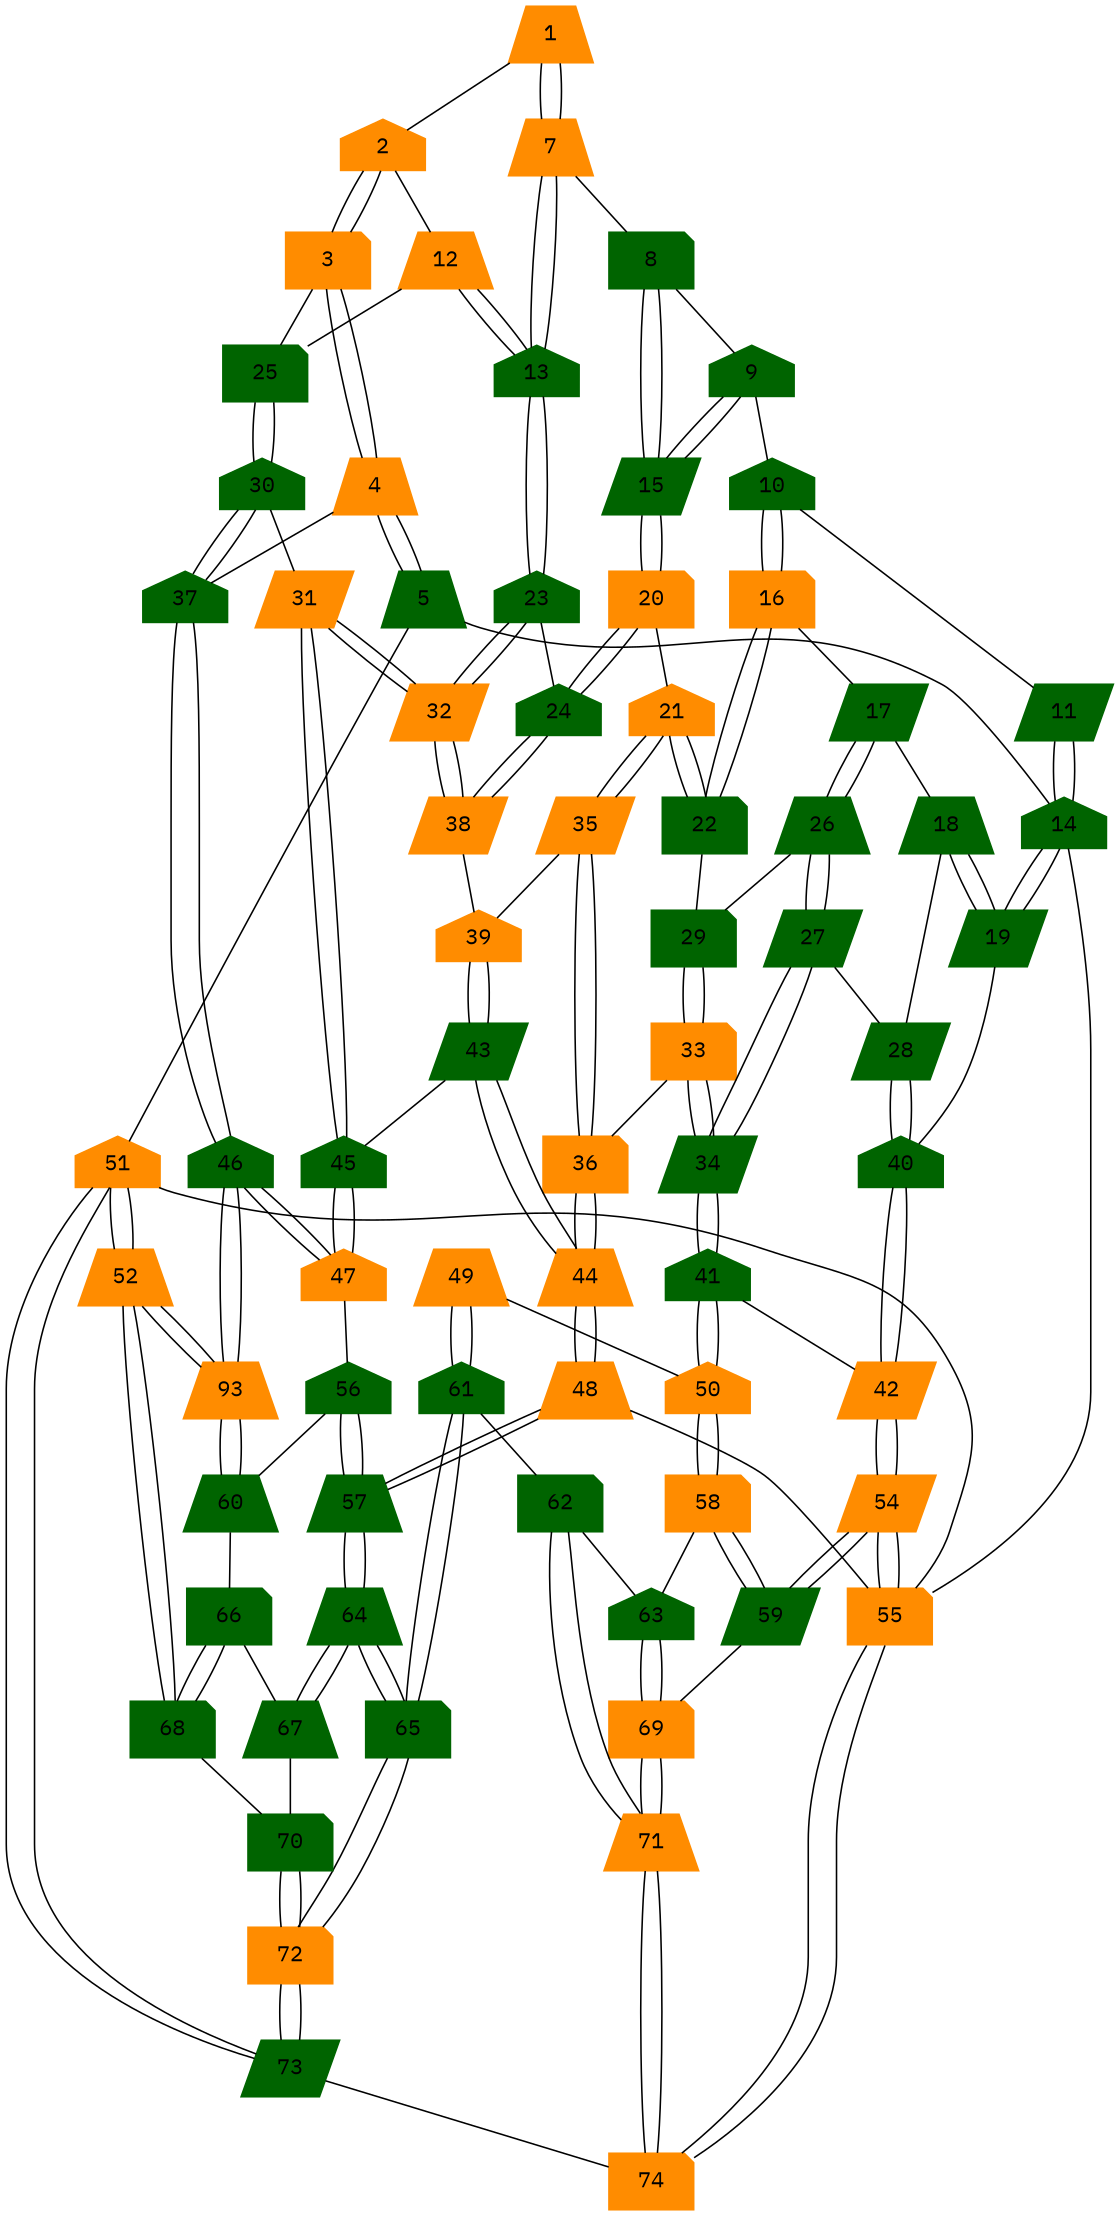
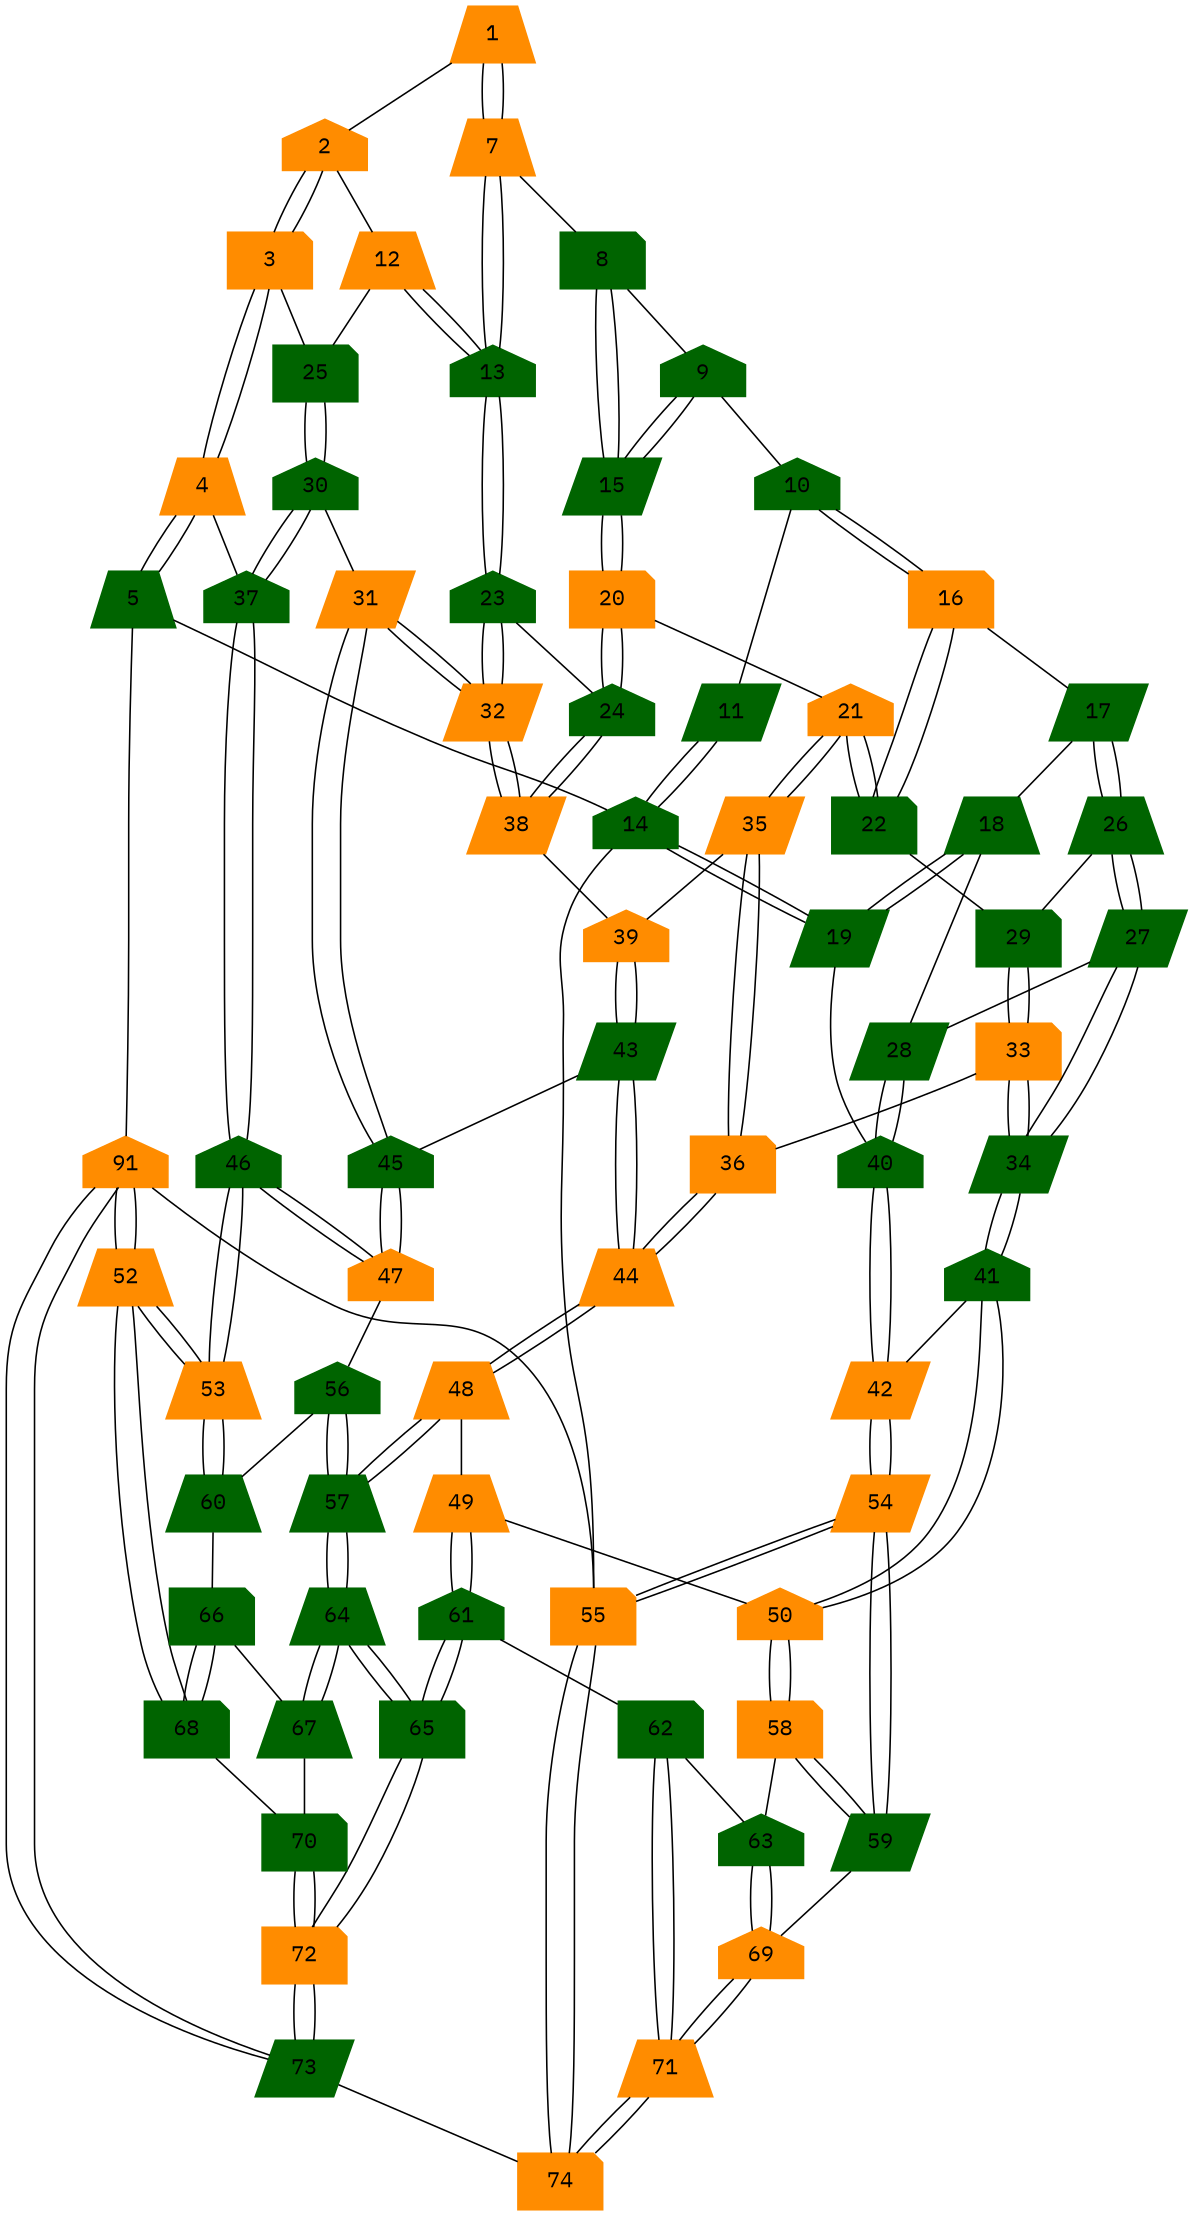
(118, 1165) -> (126, 1165)
(231, 1391) -> (213, 1391)
(766, 1477) -> (461, 1447)
(651, 1730) -> (761, 1956)
